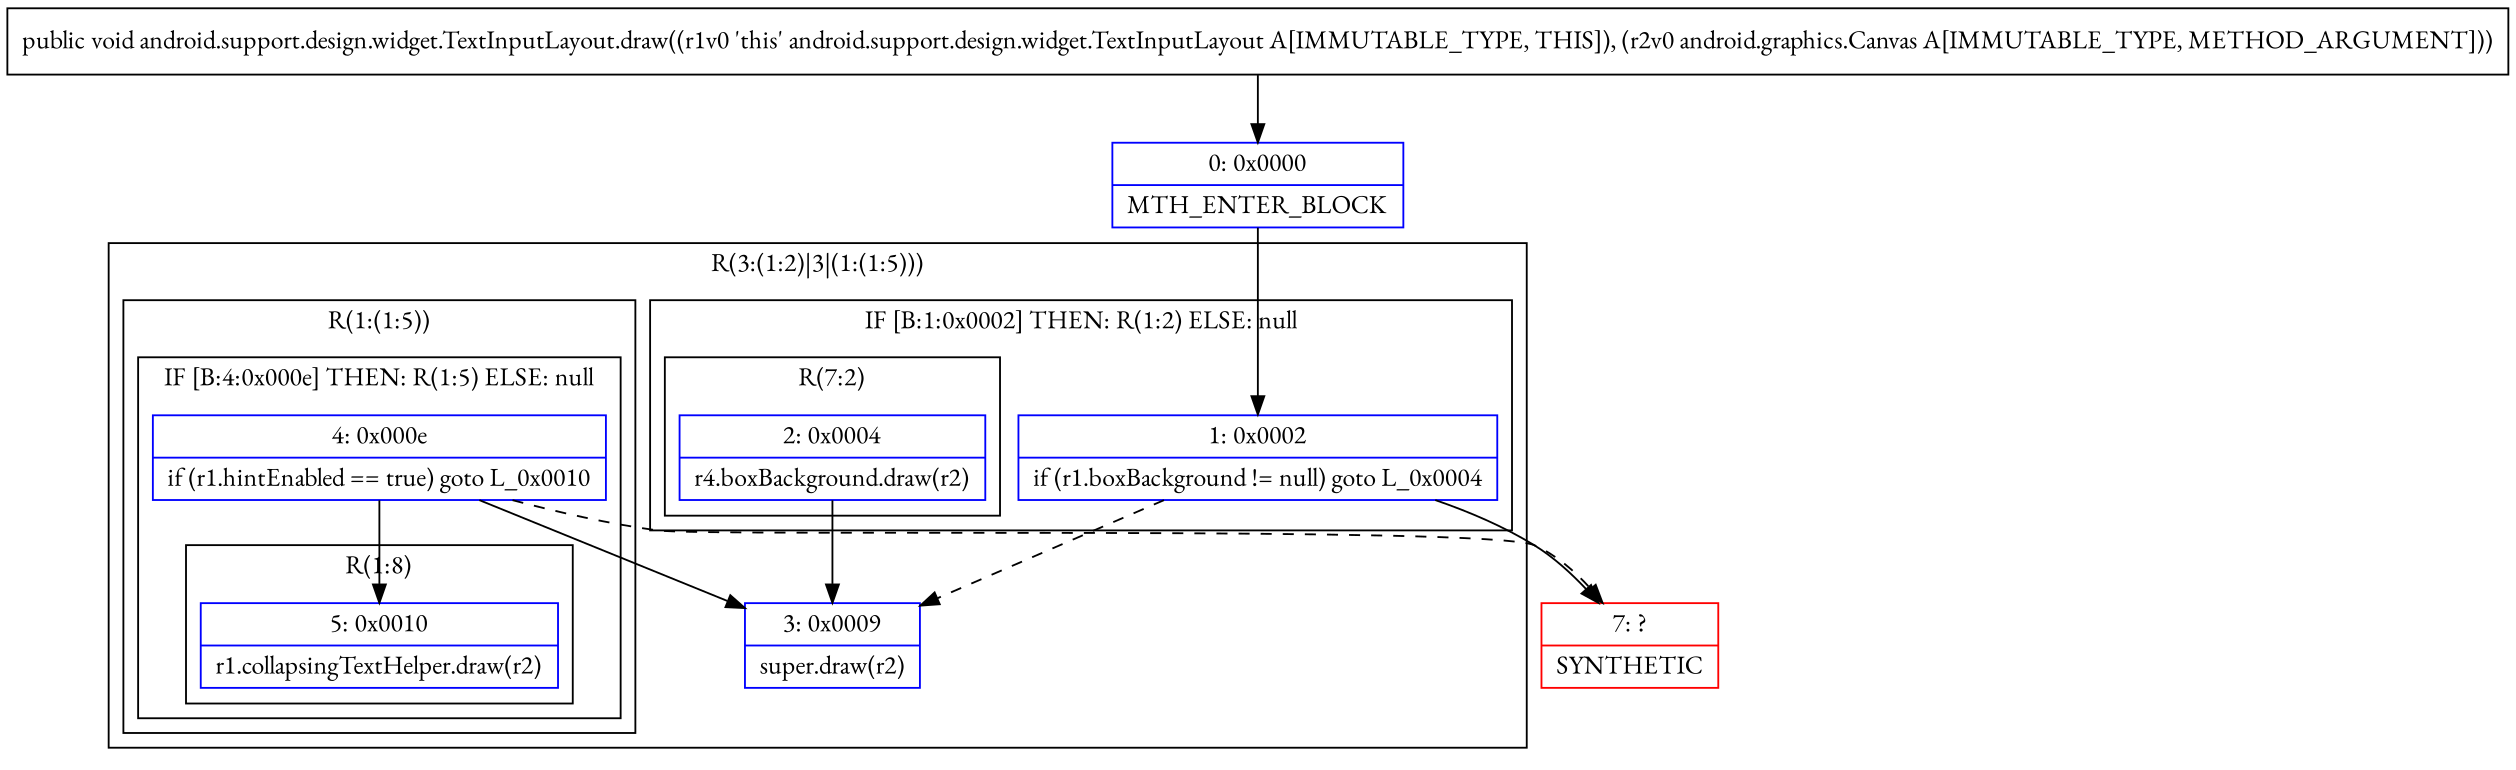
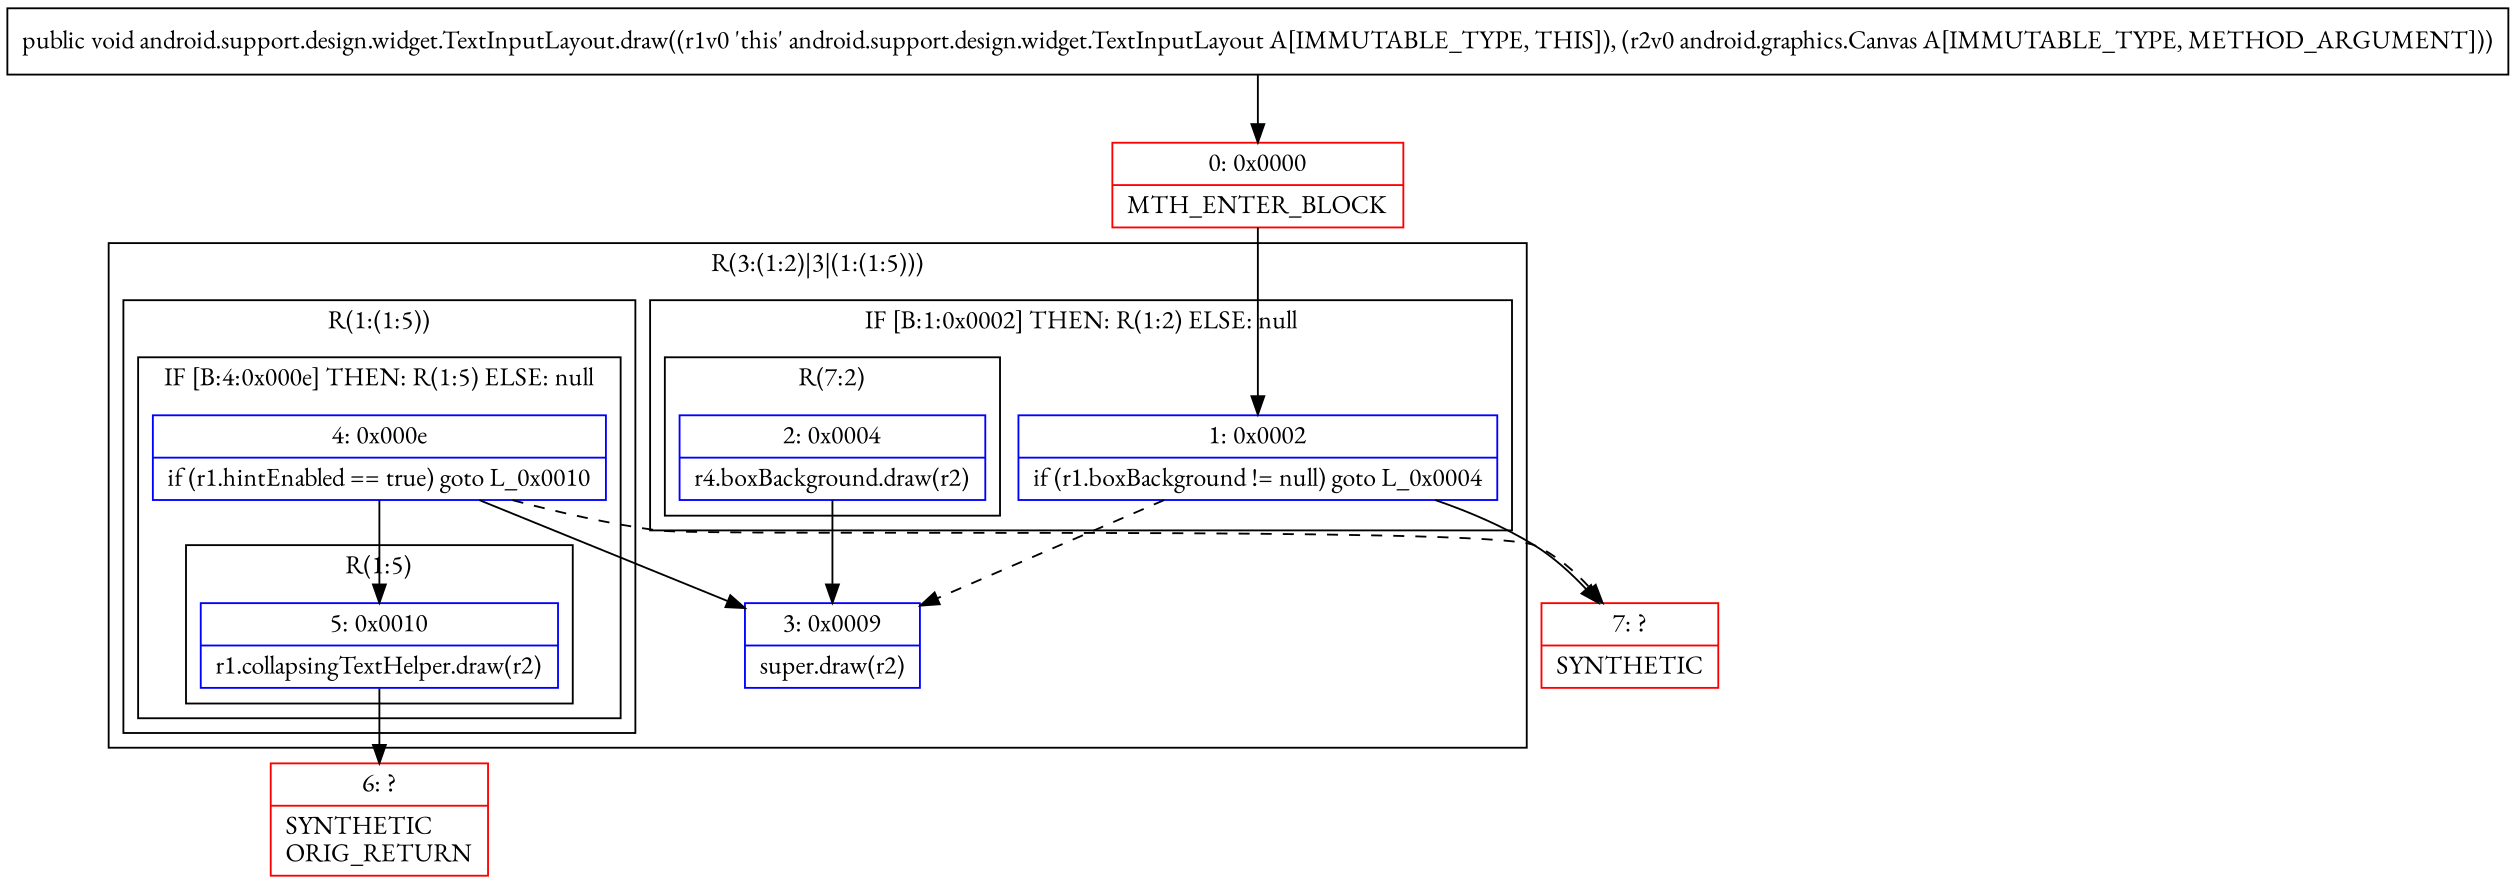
(1258, 185) -> (1258, 185)
(379, 566) -> (379, 566)
none -> (379, 820)
